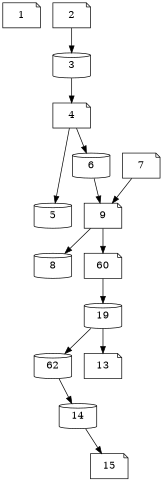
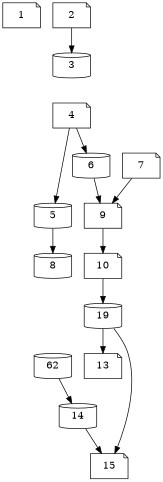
(72, 87) -> none
(80, 238) -> (53, 237)
(103, 266) -> (103, 266)
(80, 339) -> (132, 386)
